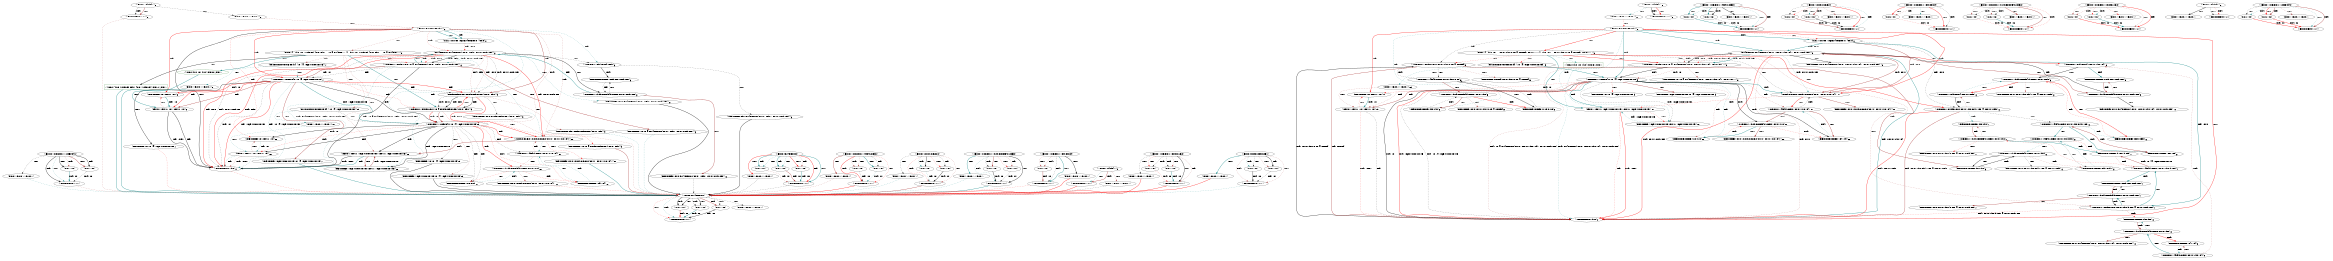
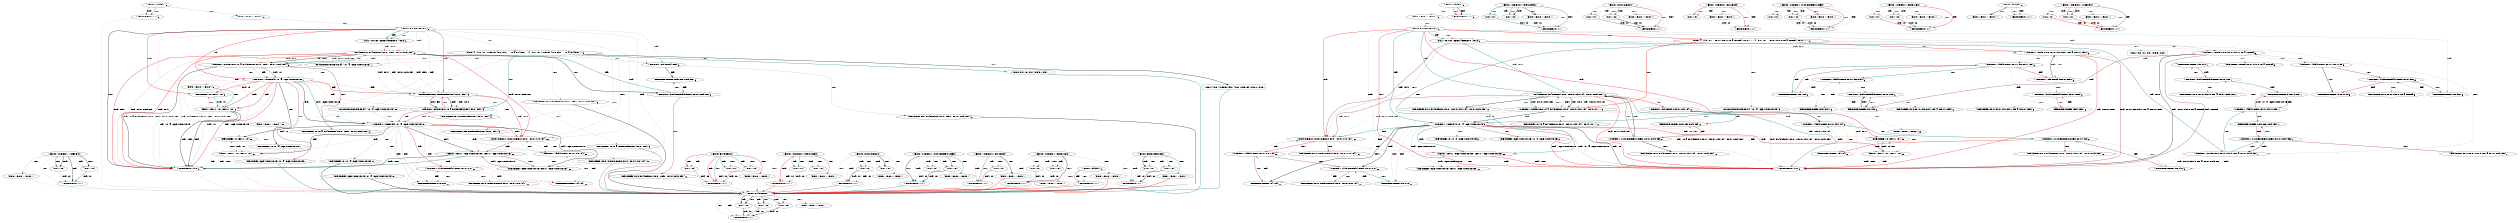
(2059, 73) -> (1755, 112)
(1501, 86) -> none
(1996, 88) -> (2031, 72)
(517, 129) -> (542, 113)
(2122, 164) -> (2287, 104)
